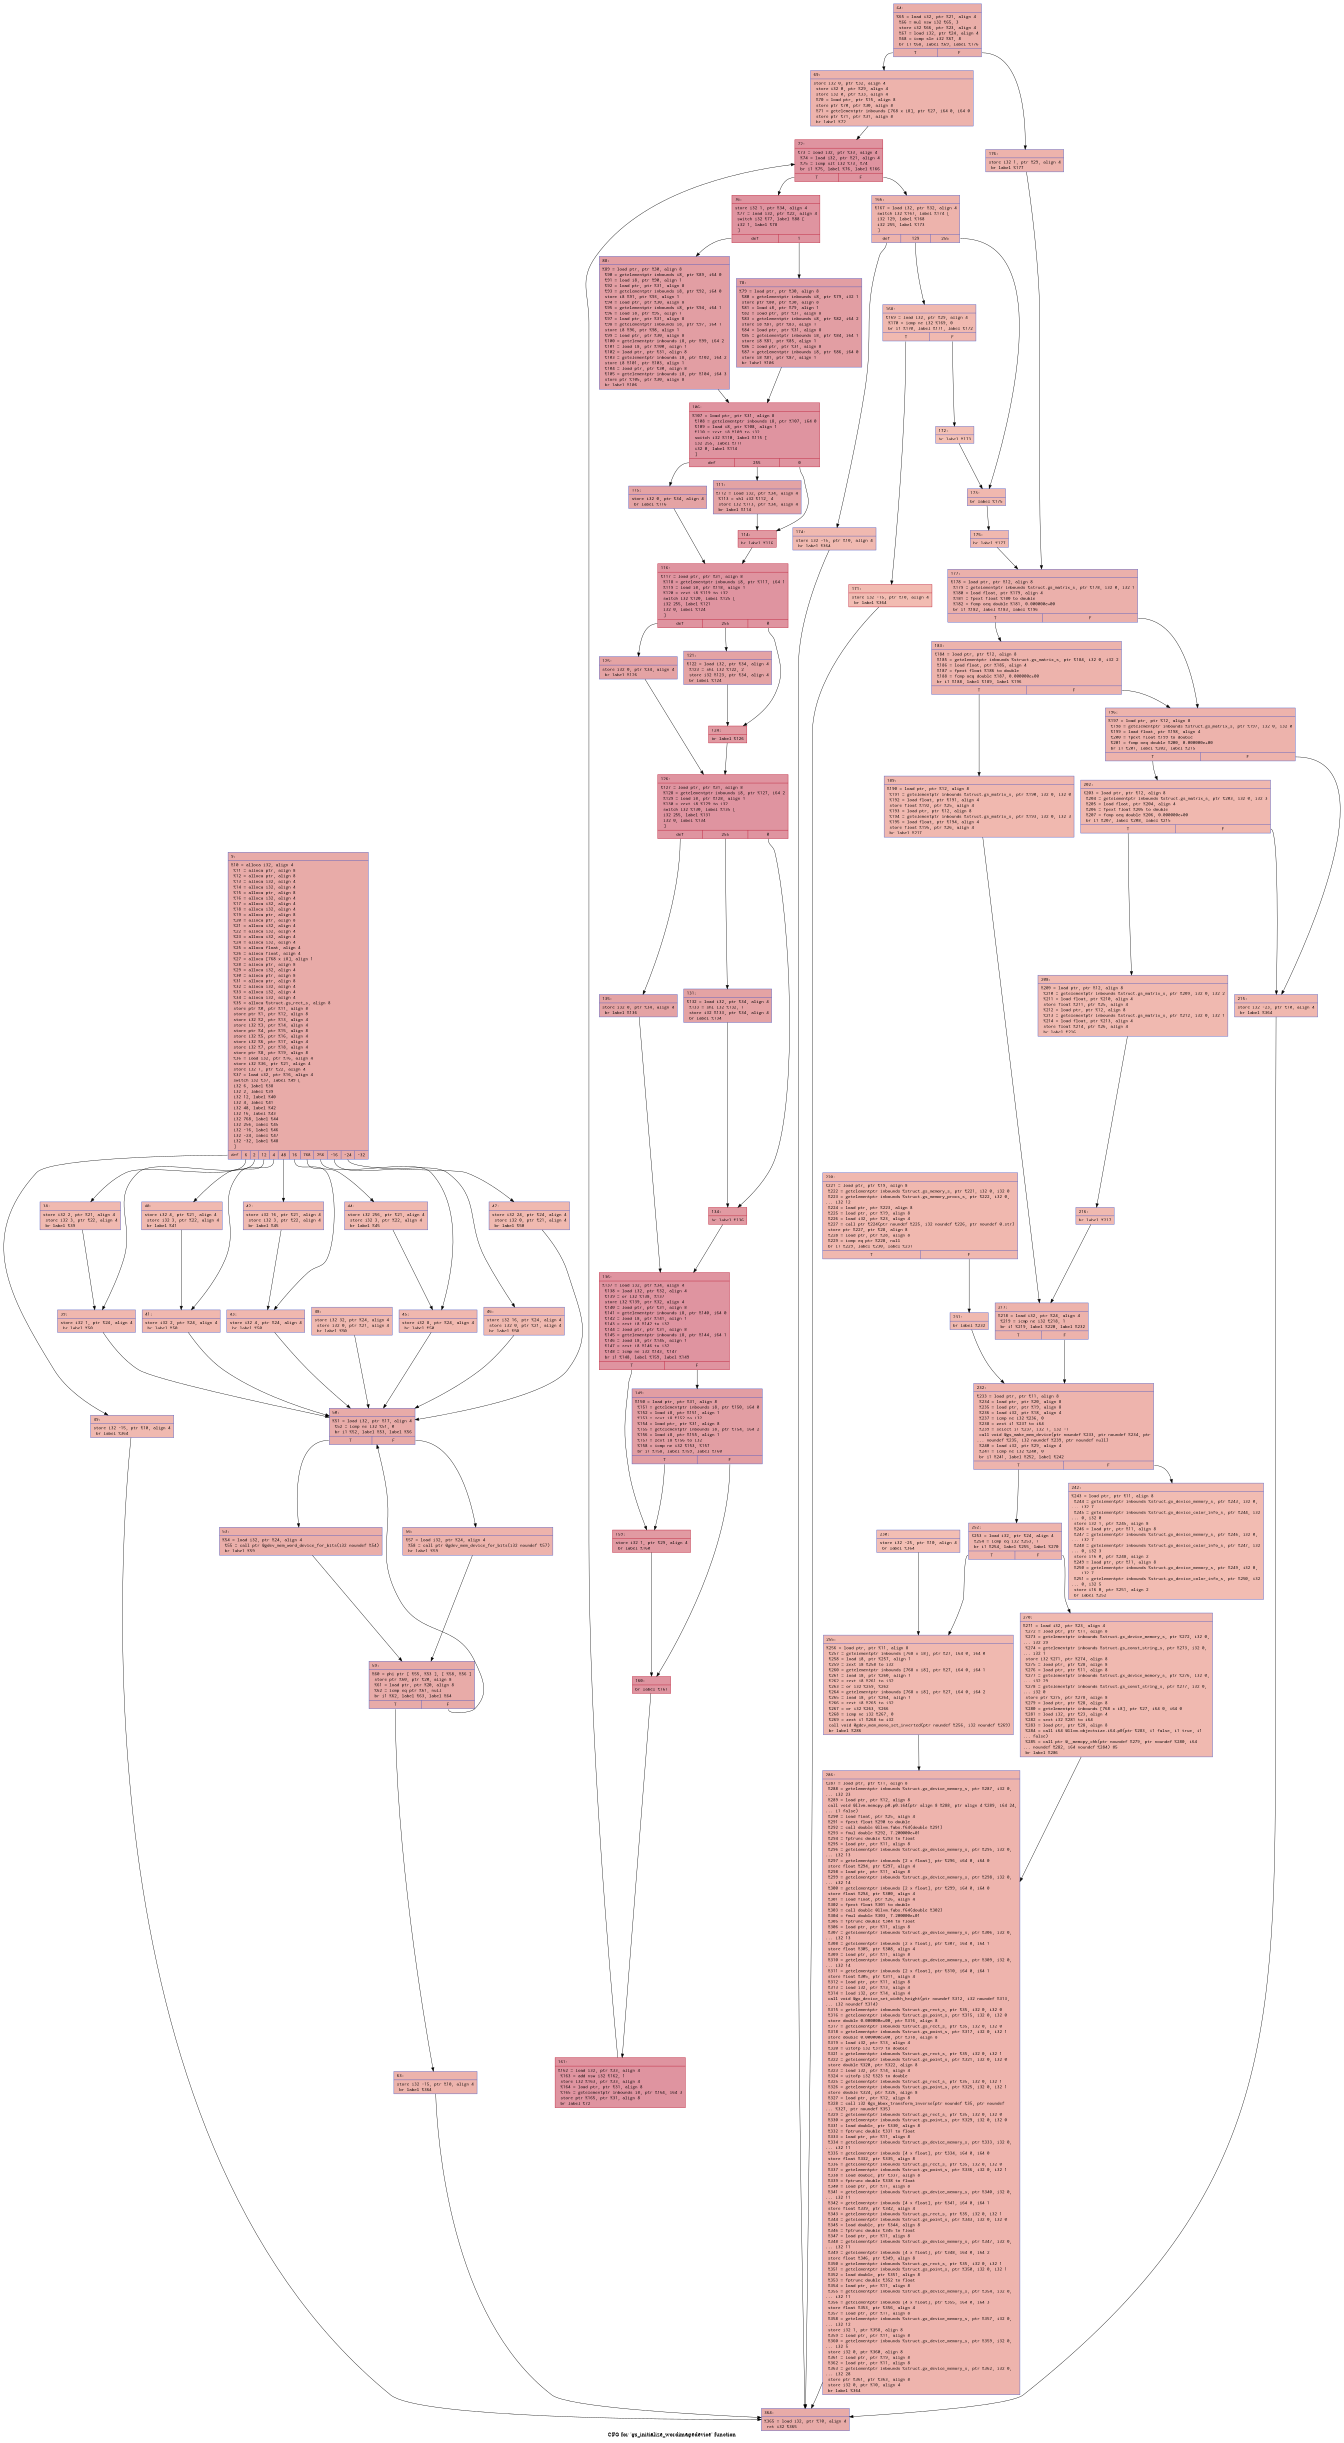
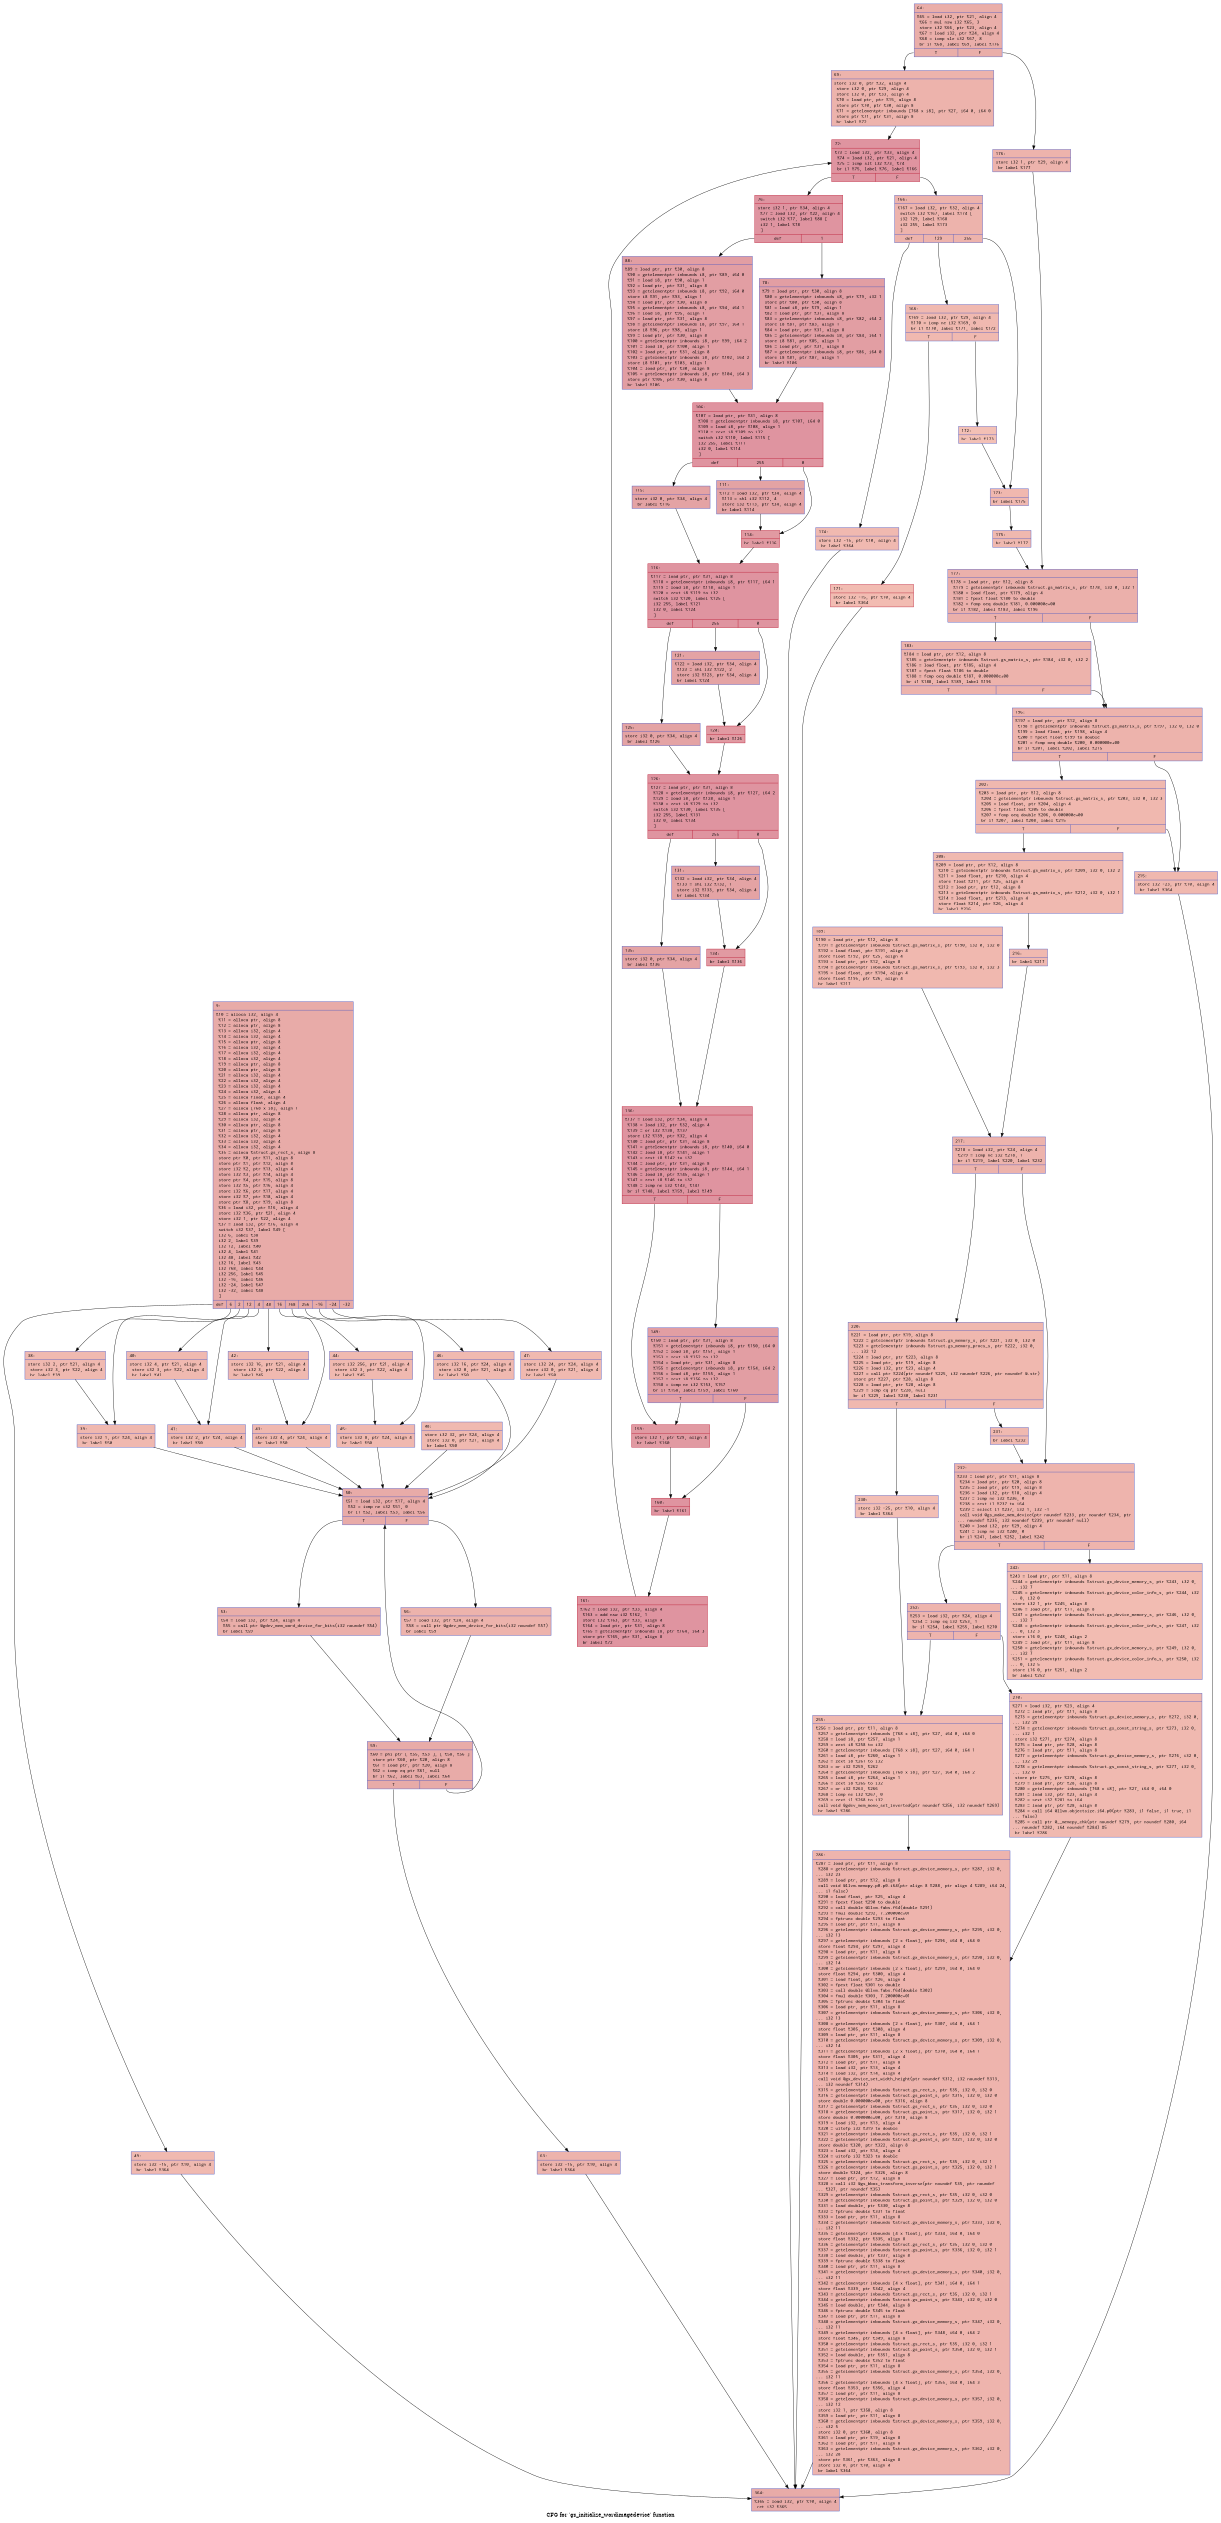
(979, 733) -> none
none -> (970, 1247)
none -> (897, 1450)
